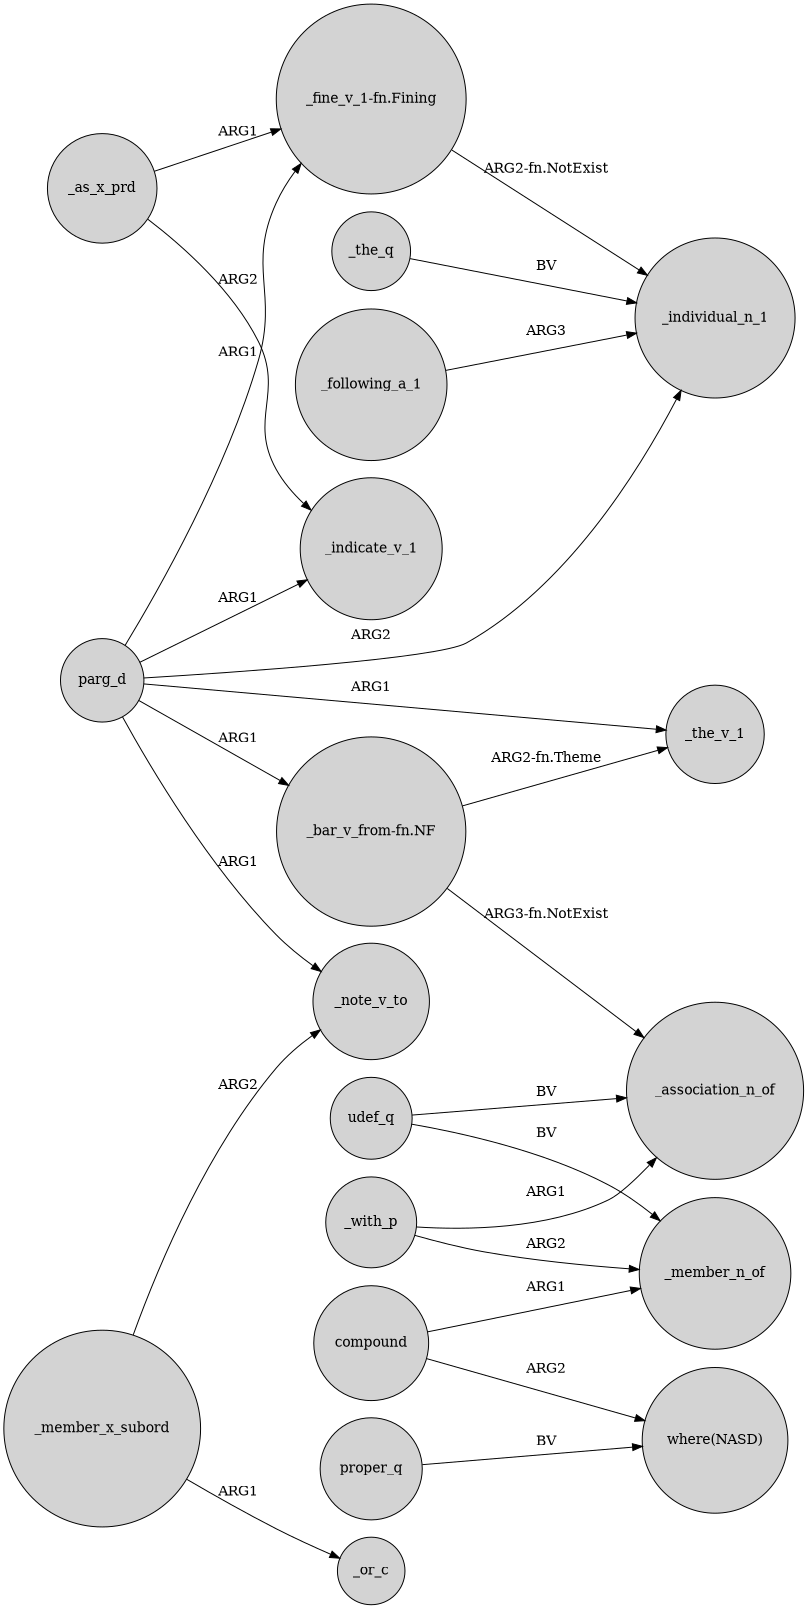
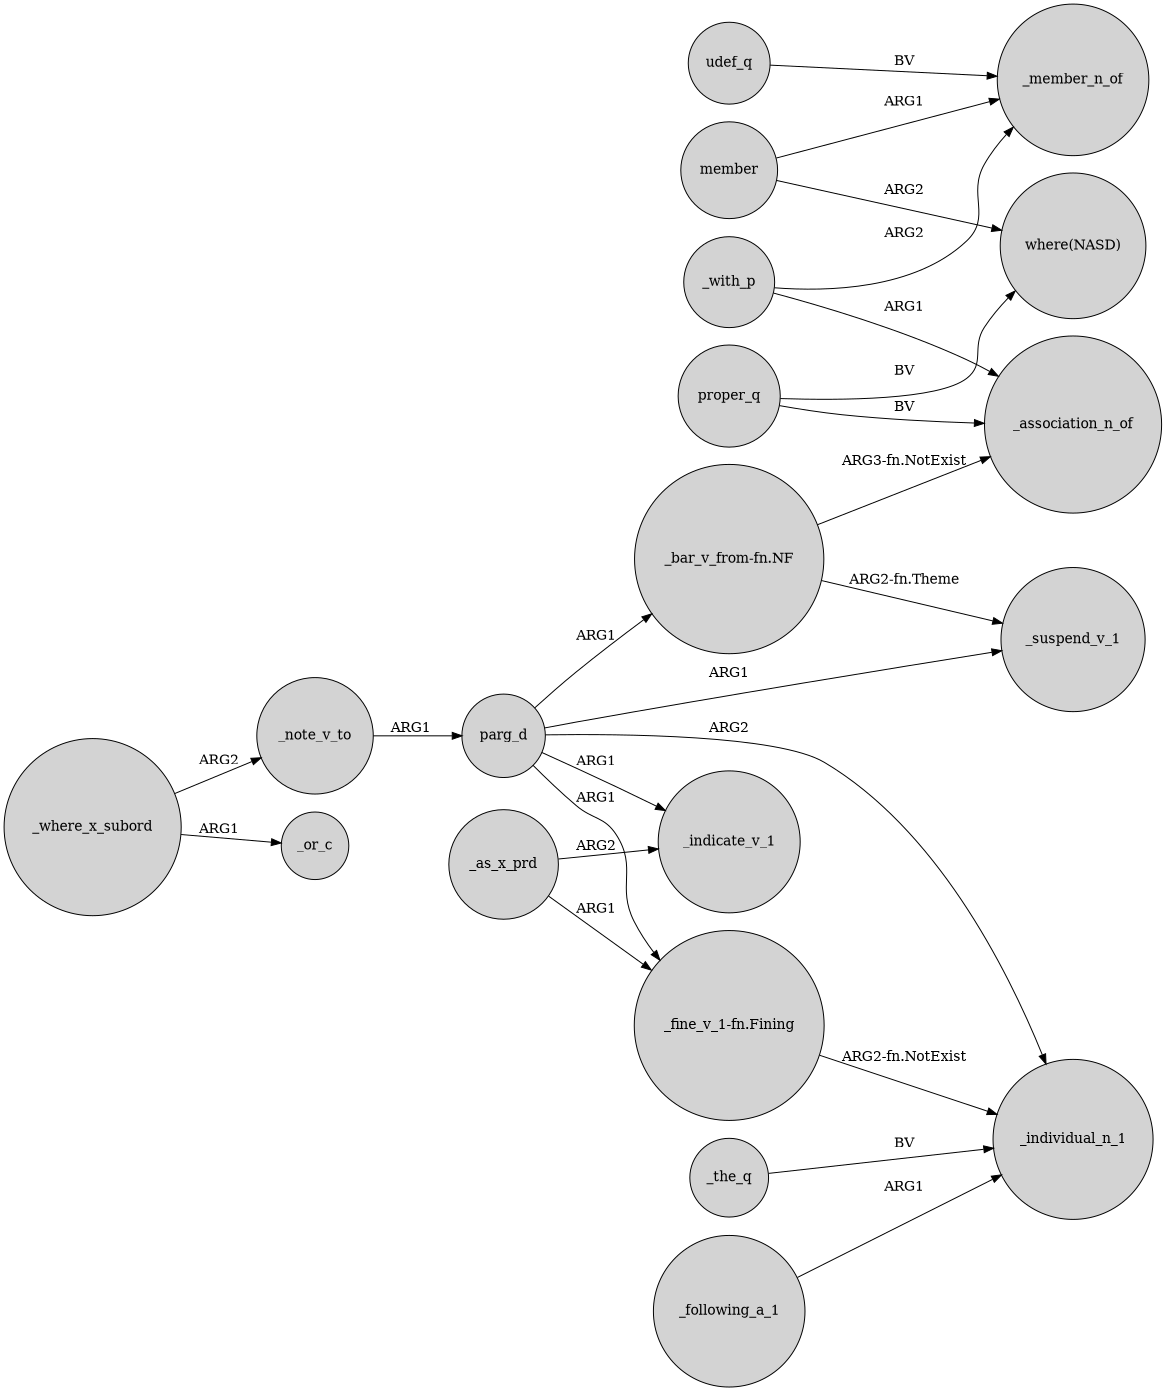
(546, 331) -> (904, 1187)
(715, 734) -> (1073, 640)
(206, 850) -> (413, 736)
(514, 1107) -> (877, 418)
(371, 1343) -> (729, 170)
(102, 1429) -> (93, 827)
